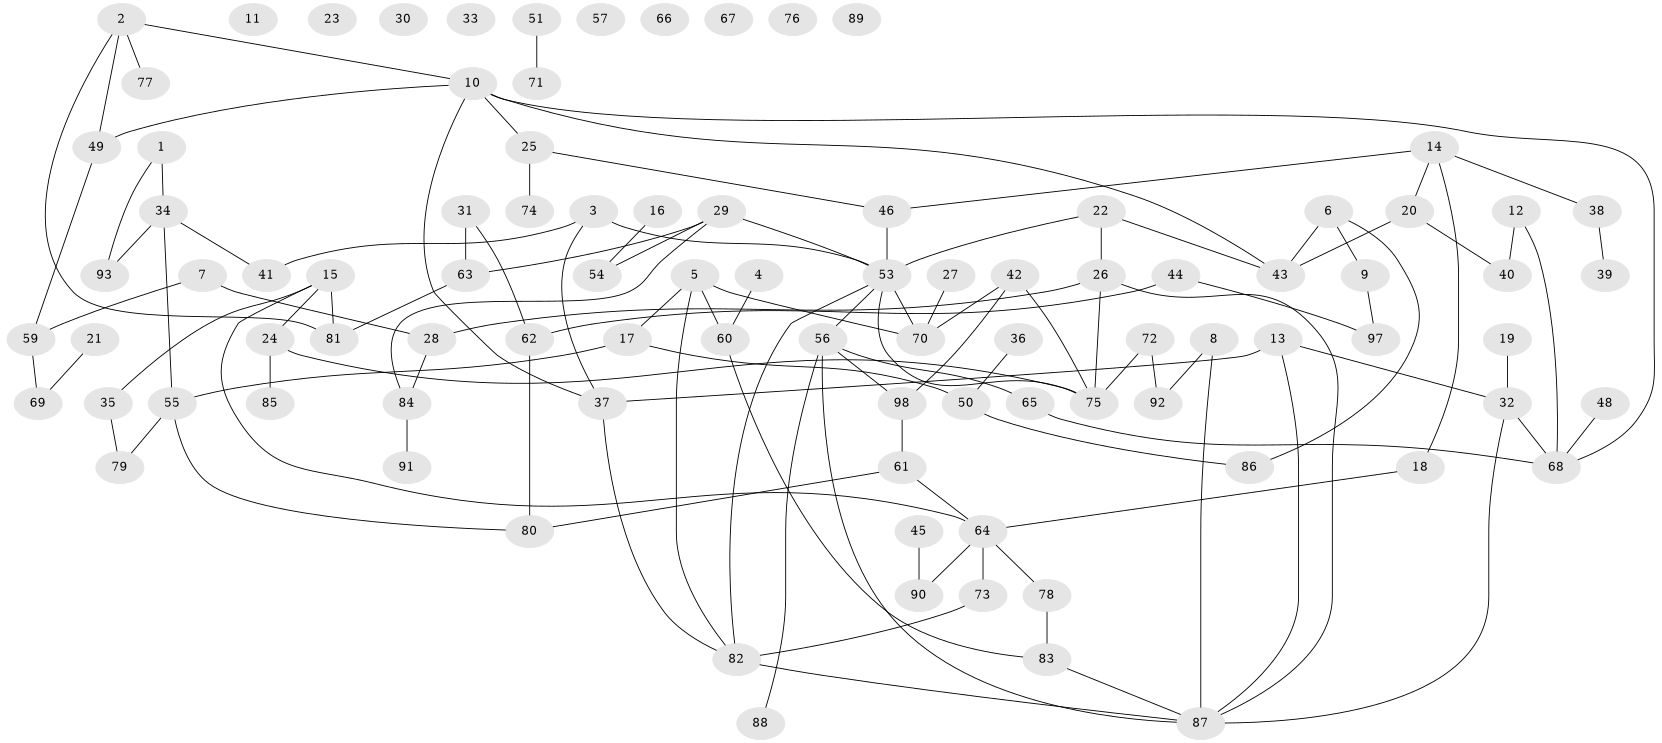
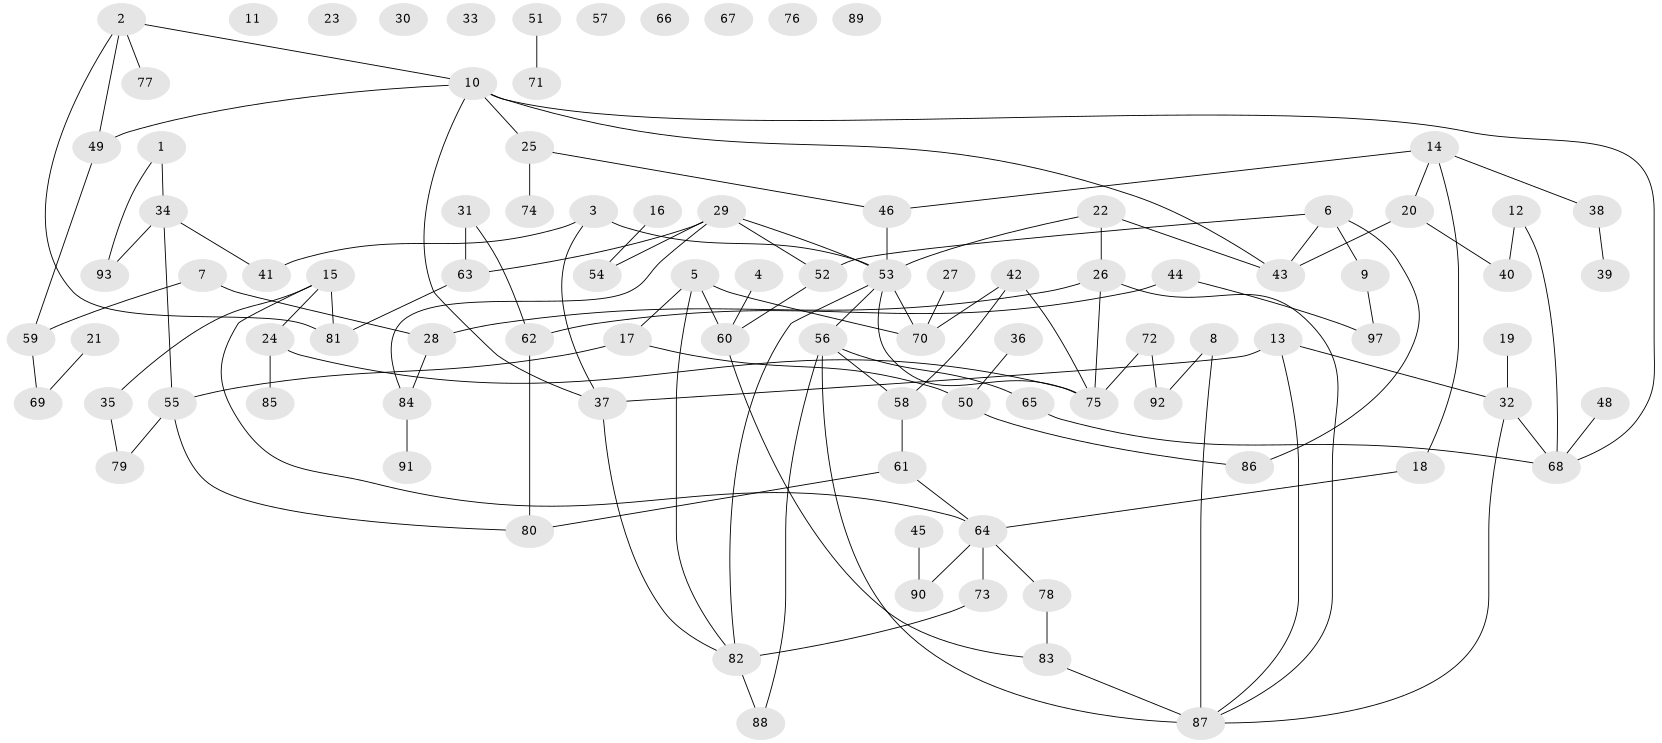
none -> (823, 276)
(902, 404) -> (902, 404)
(968, 695) -> (749, 691)
